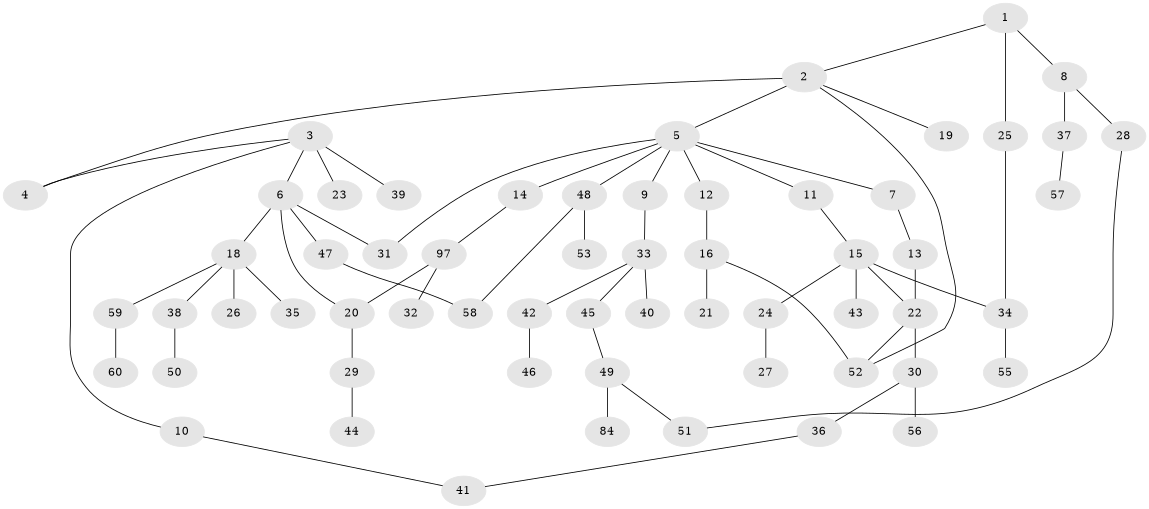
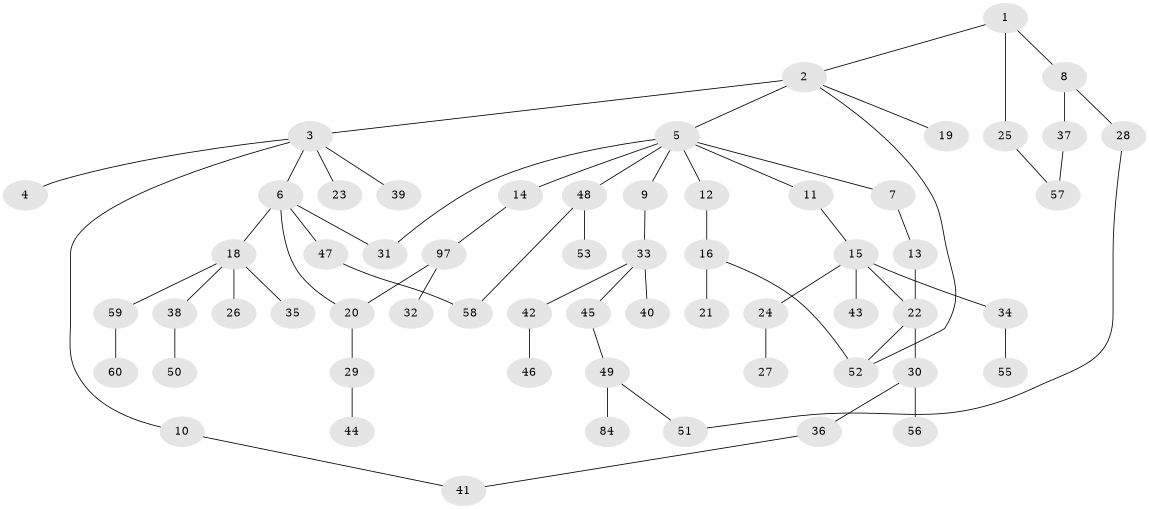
(408, 104) -> (557, 107)
(1006, 225) -> (1032, 166)
